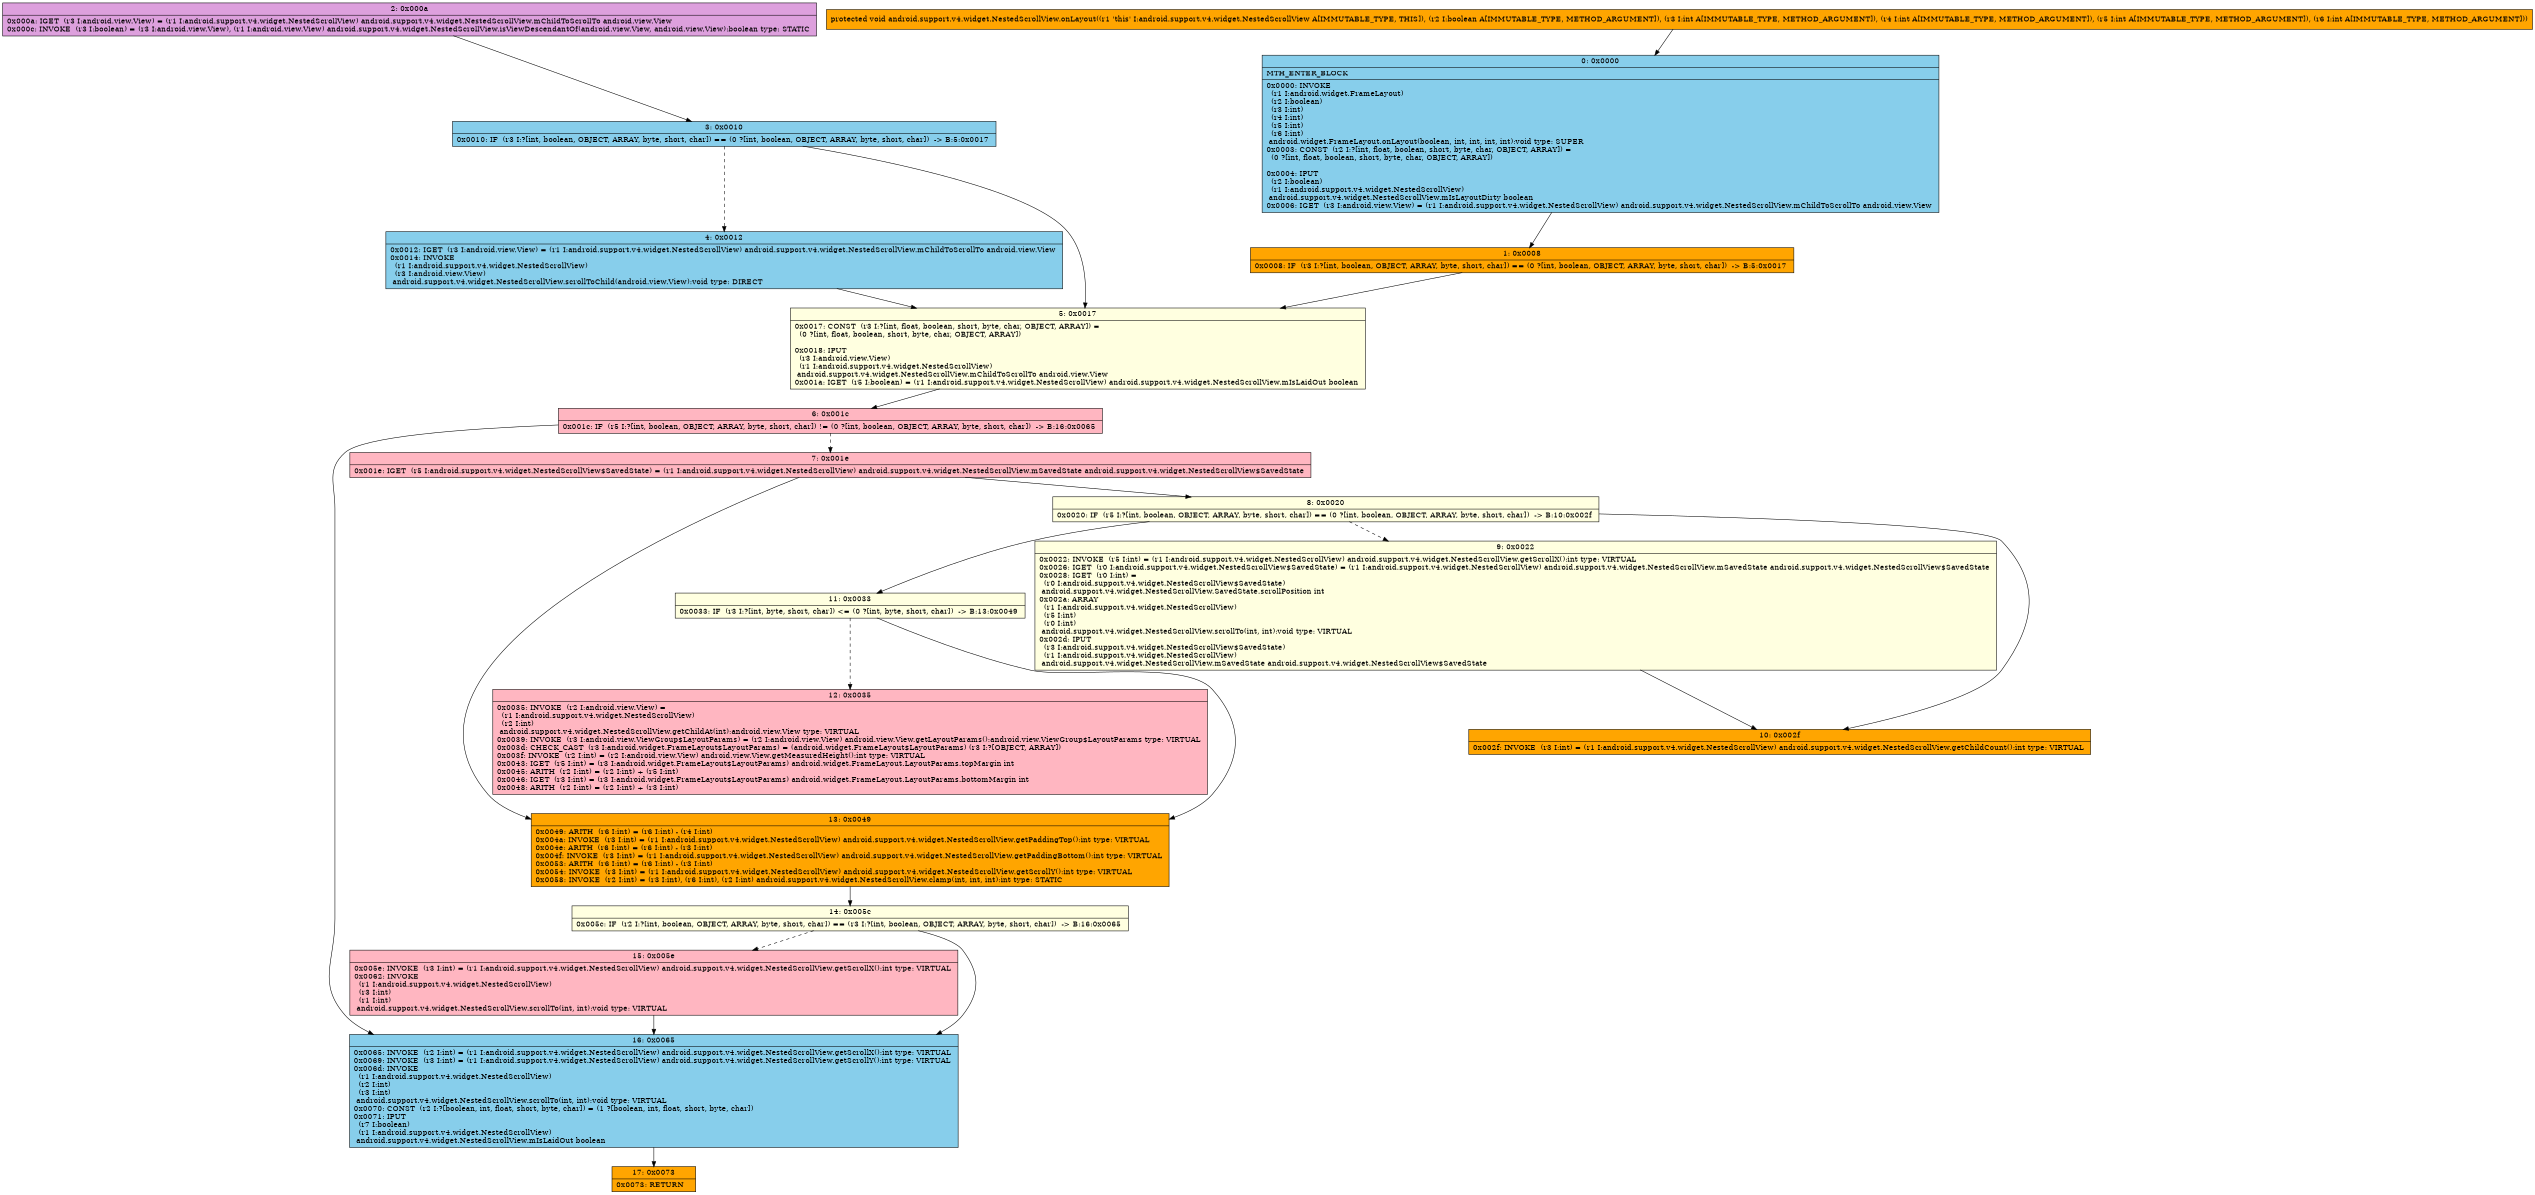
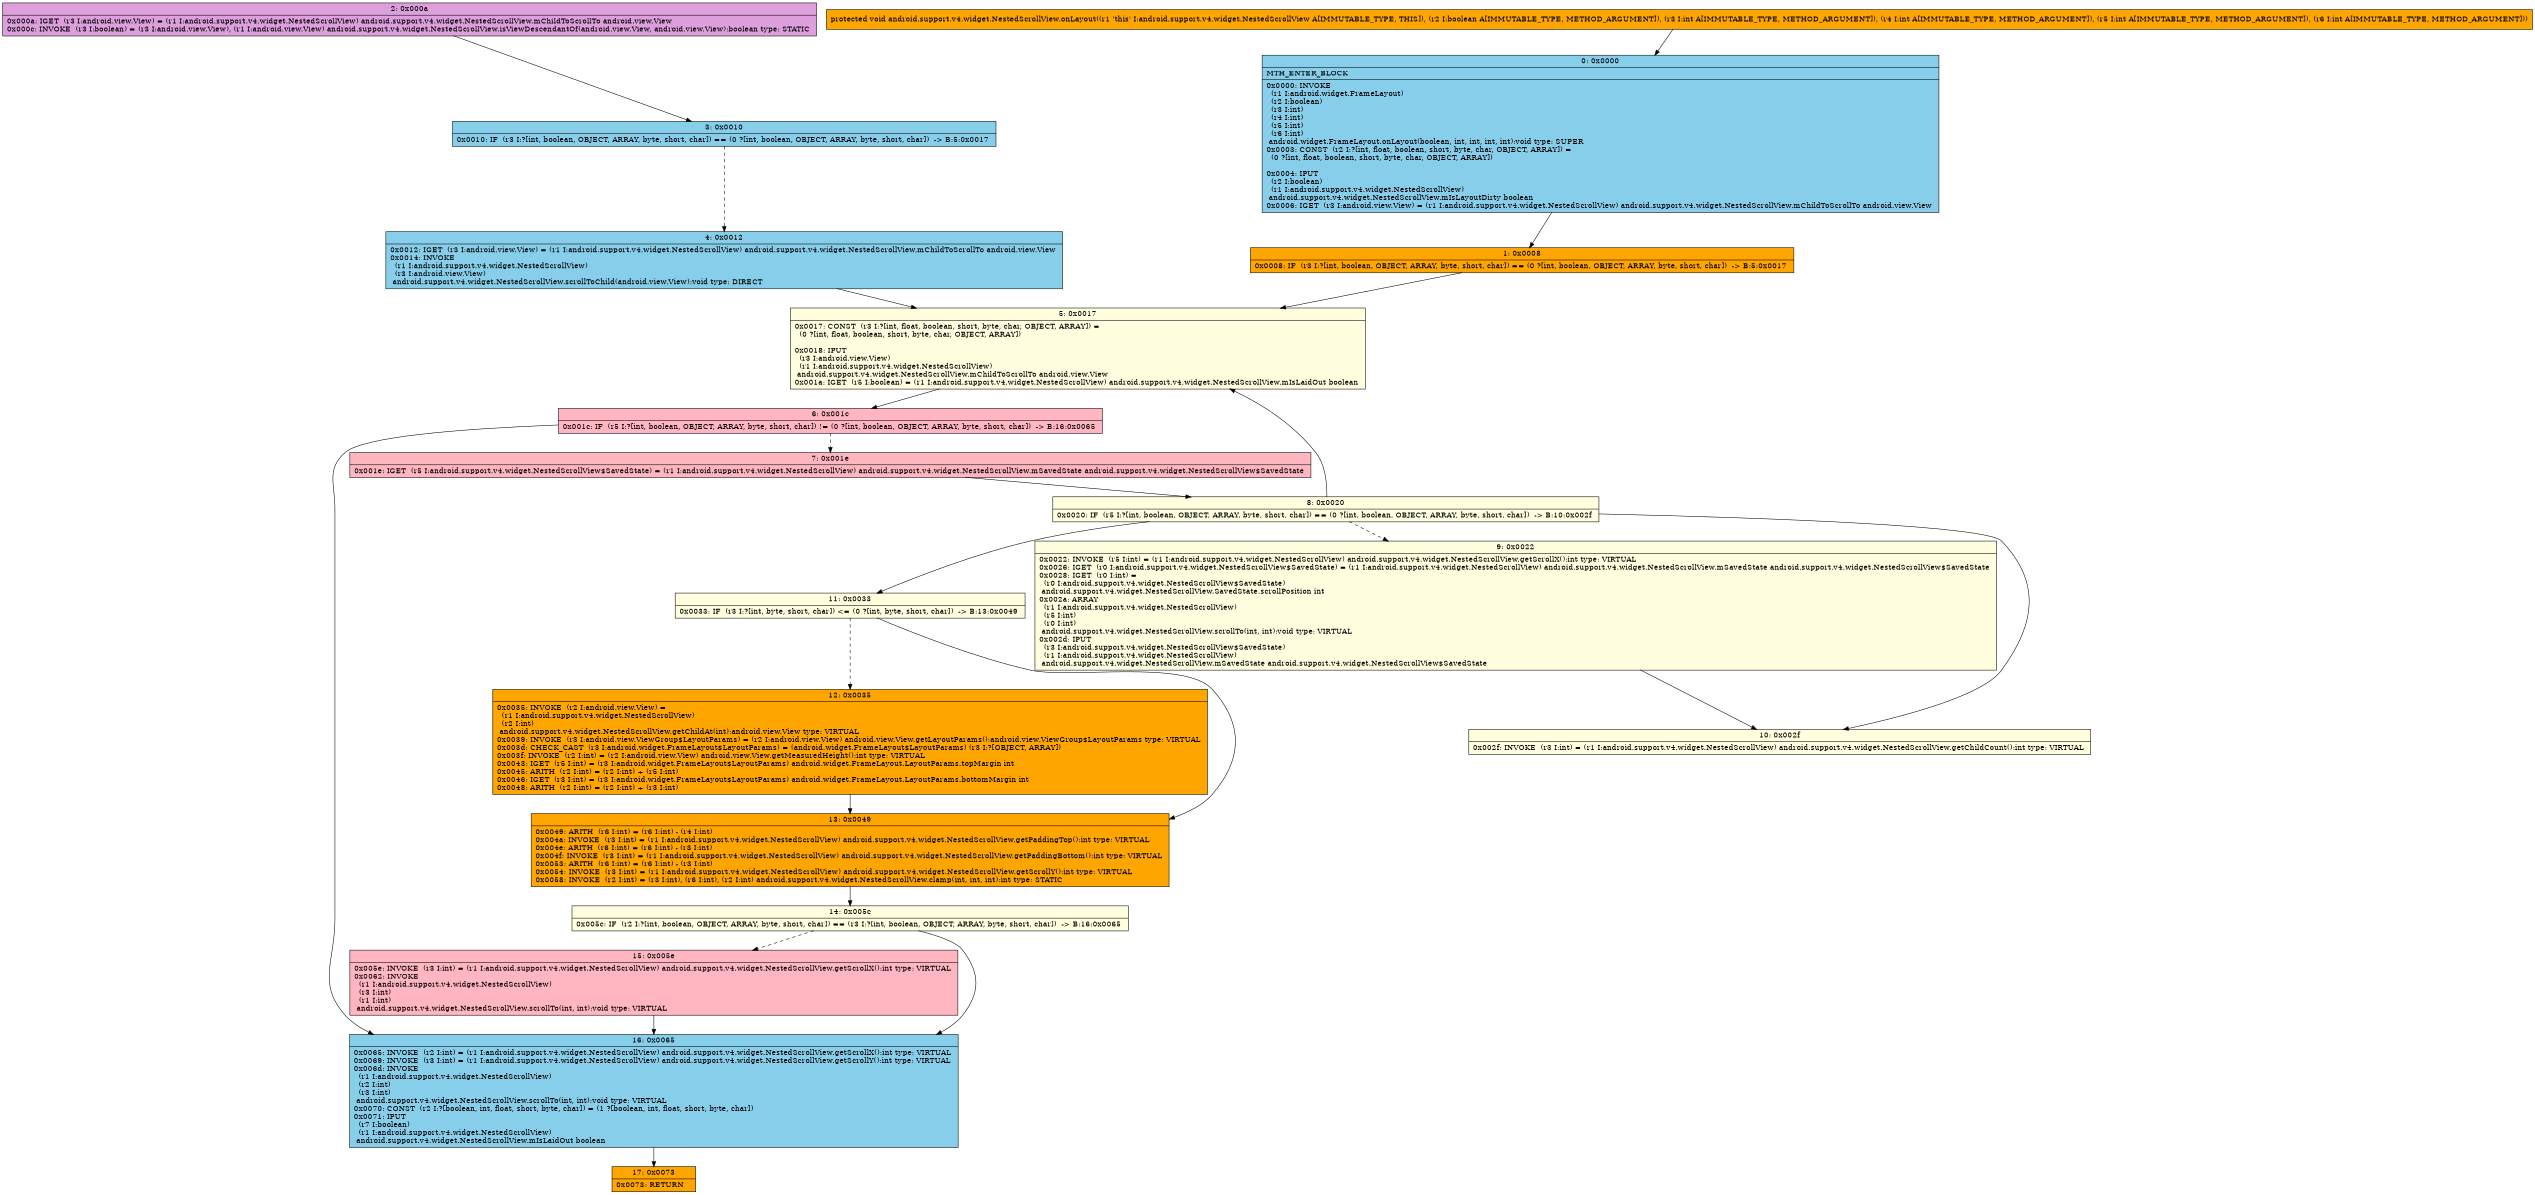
(976, 186) -> (1297, 432)
(557, 605) -> (850, 801)
(850, 742) -> (850, 742)
(1780, 742) -> (1780, 742)
